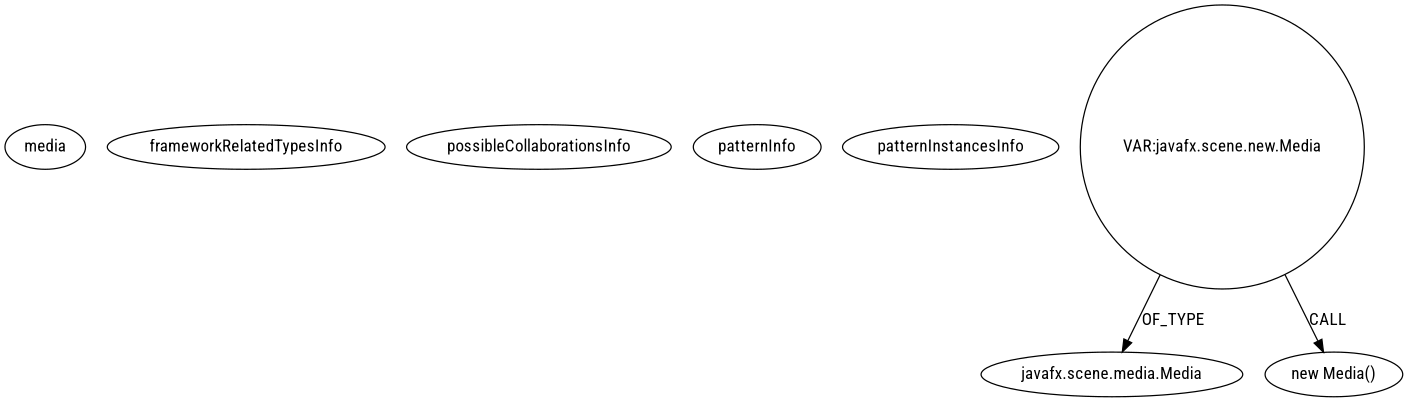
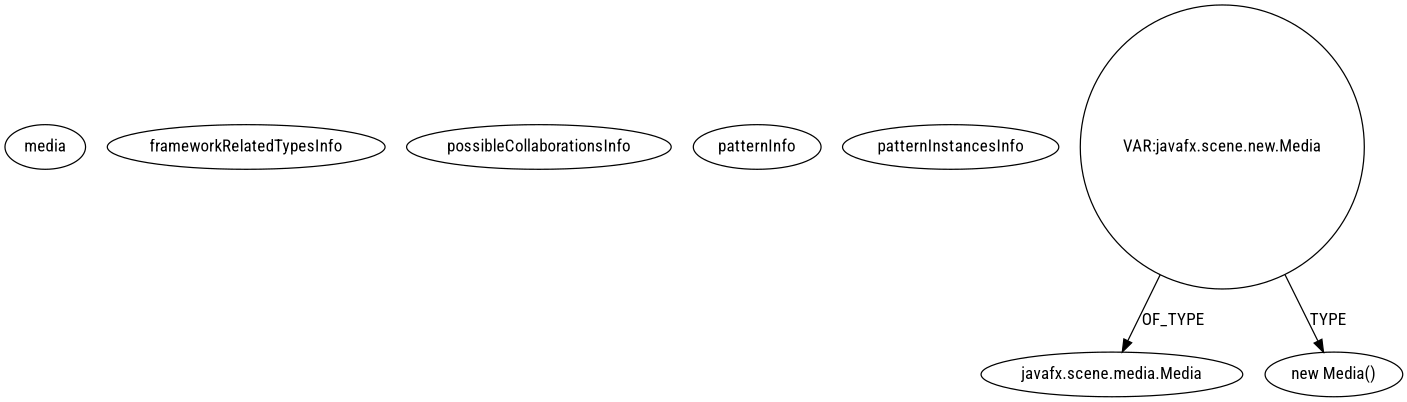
(1328, 320) -> (1328, 320)
